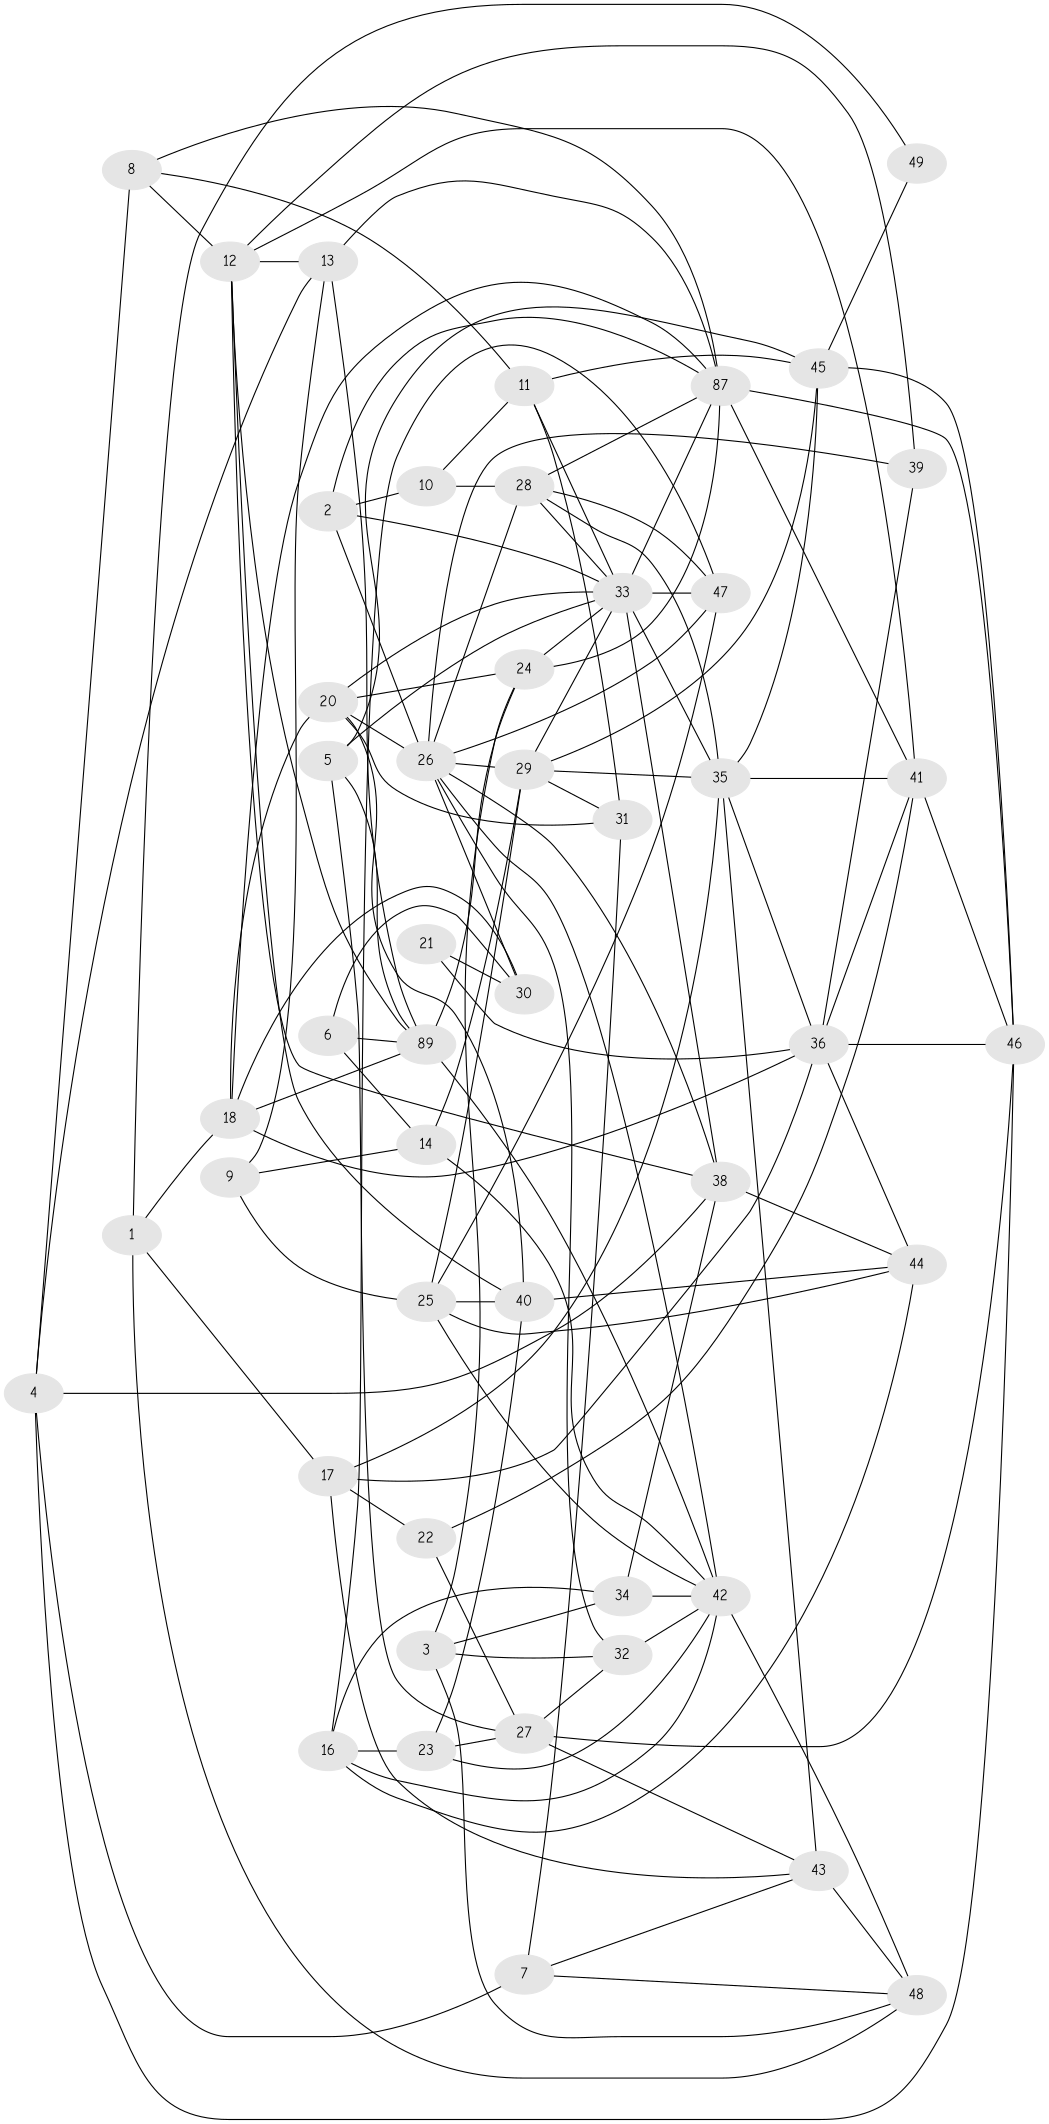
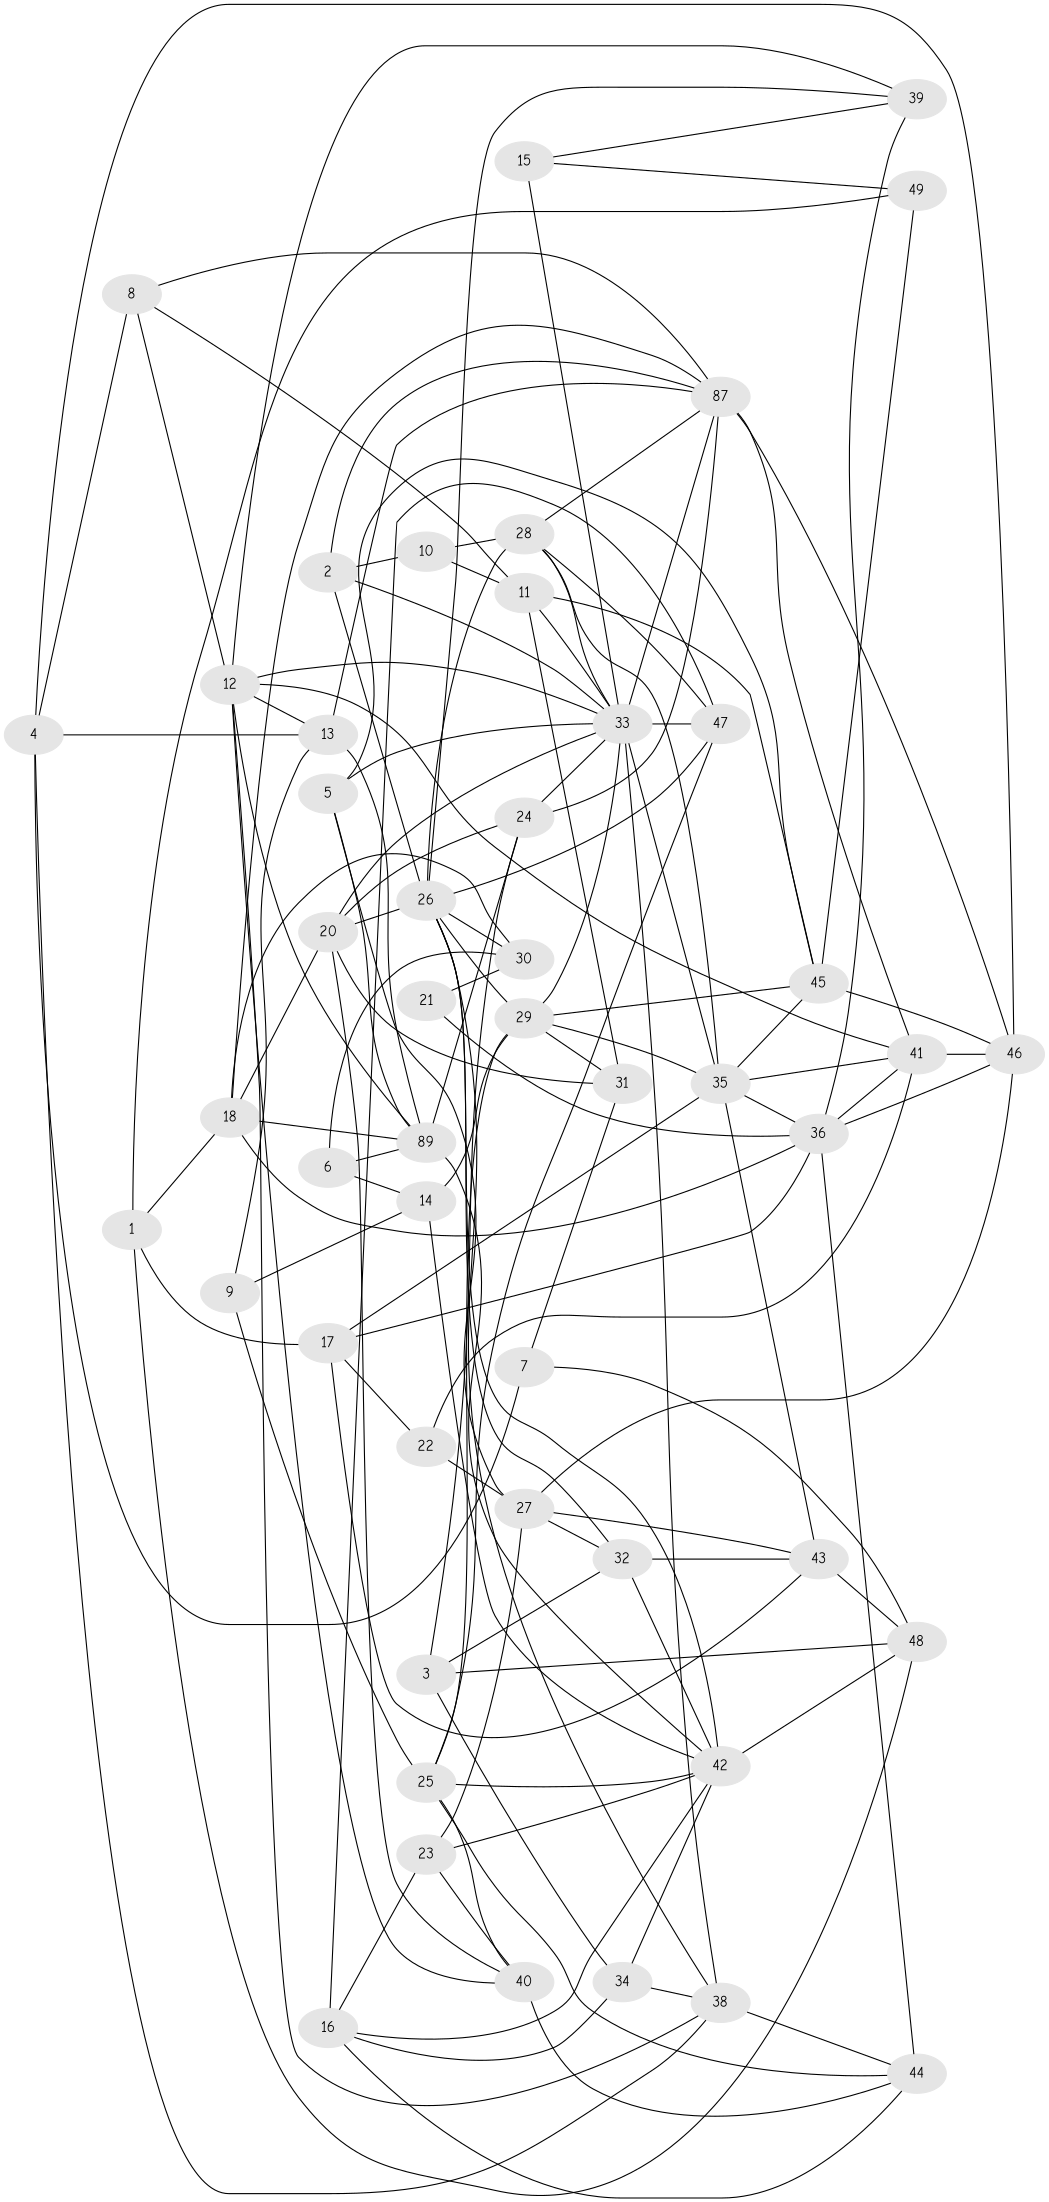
none -> (524, 161)
none -> (430, 666)
(672, 1923) -> (721, 1559)
